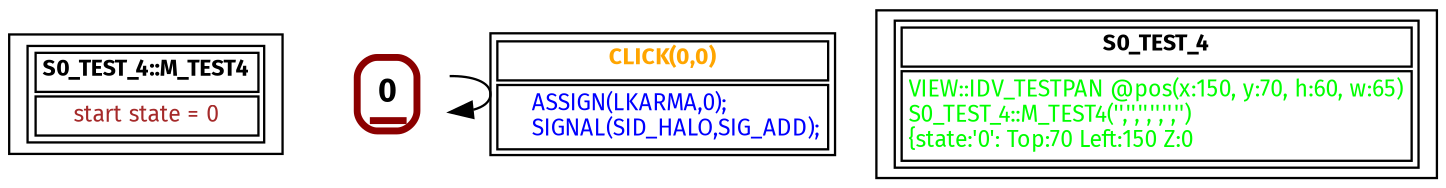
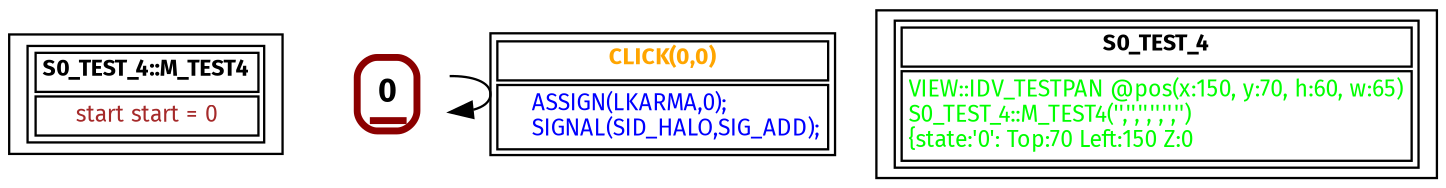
(147, 115) -> (147, 115)
